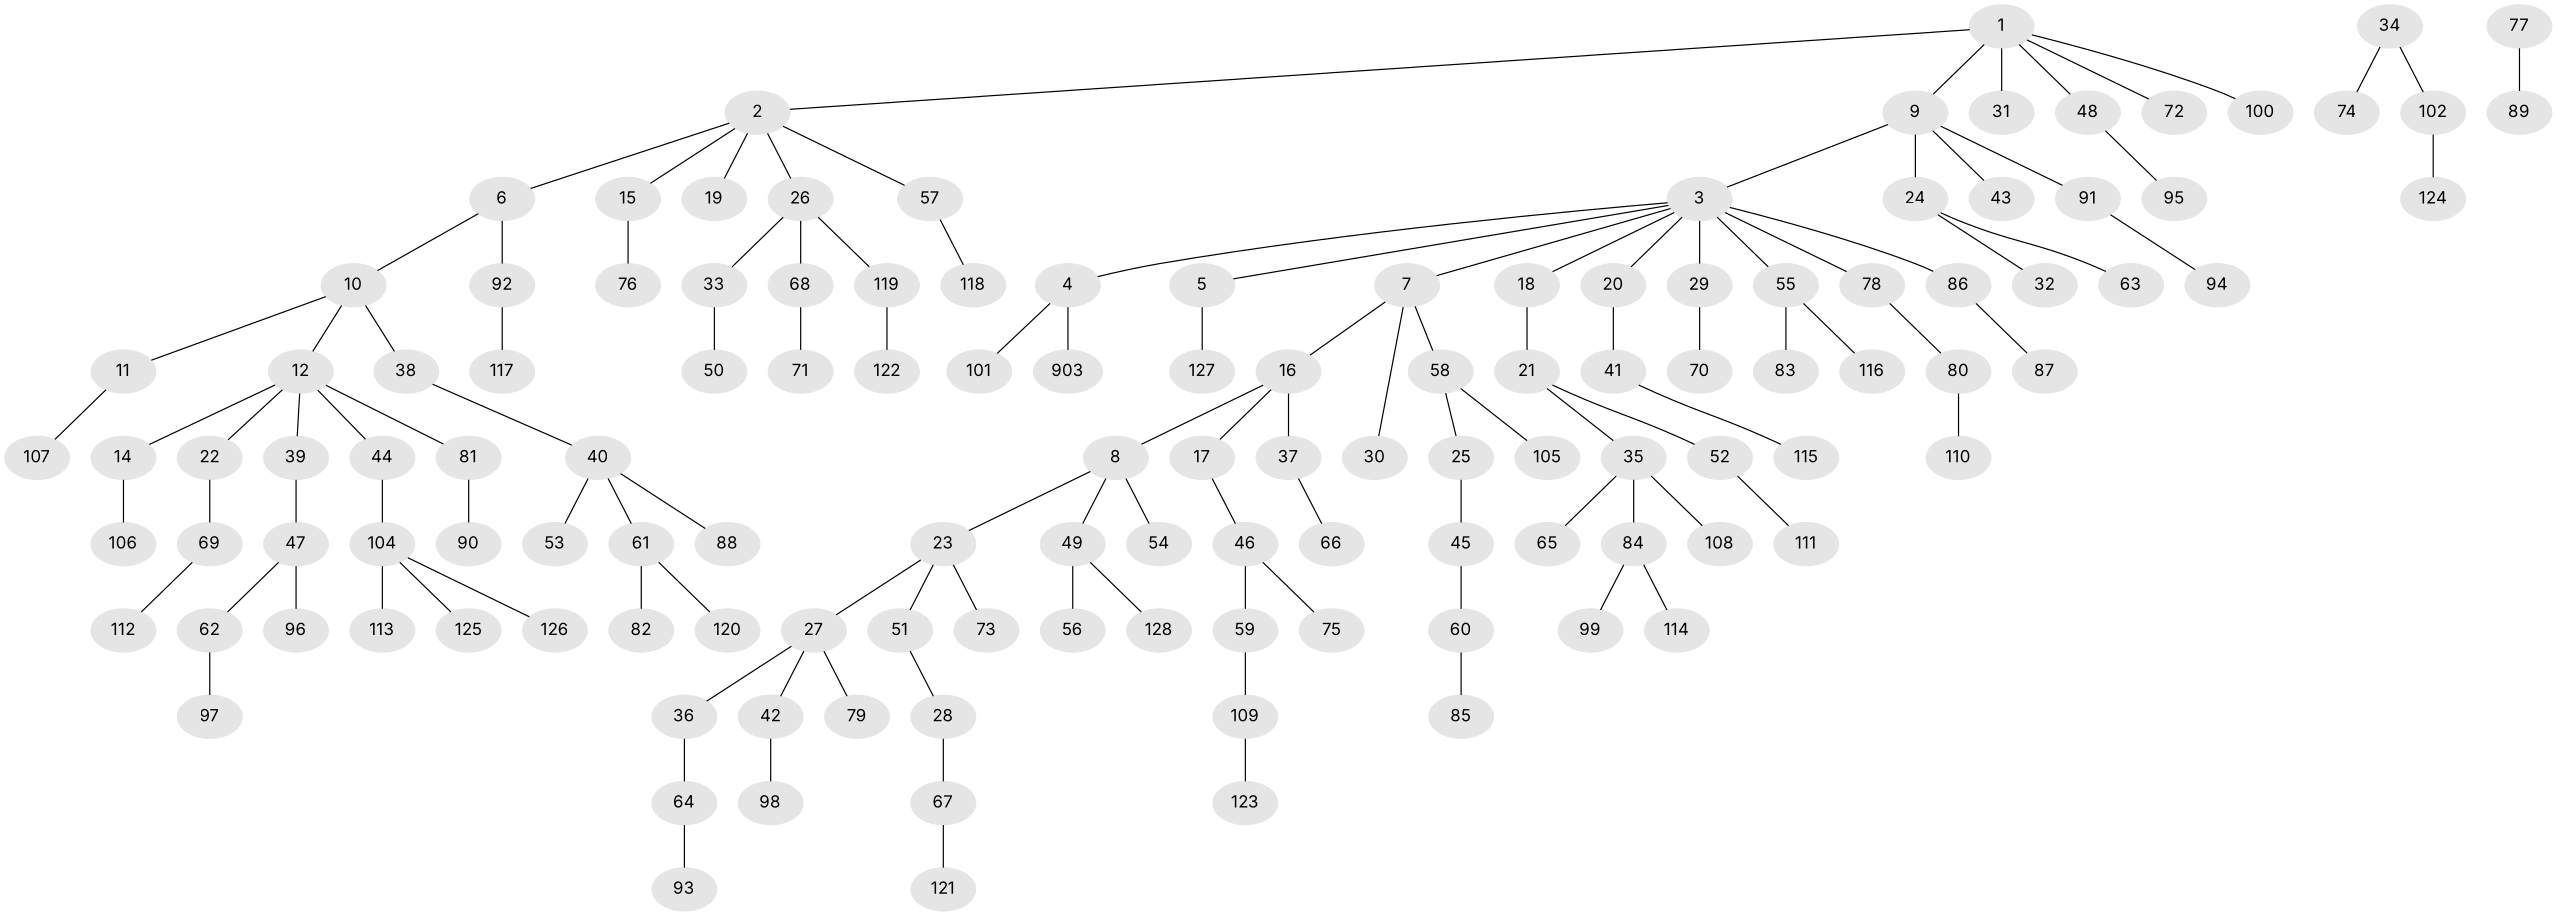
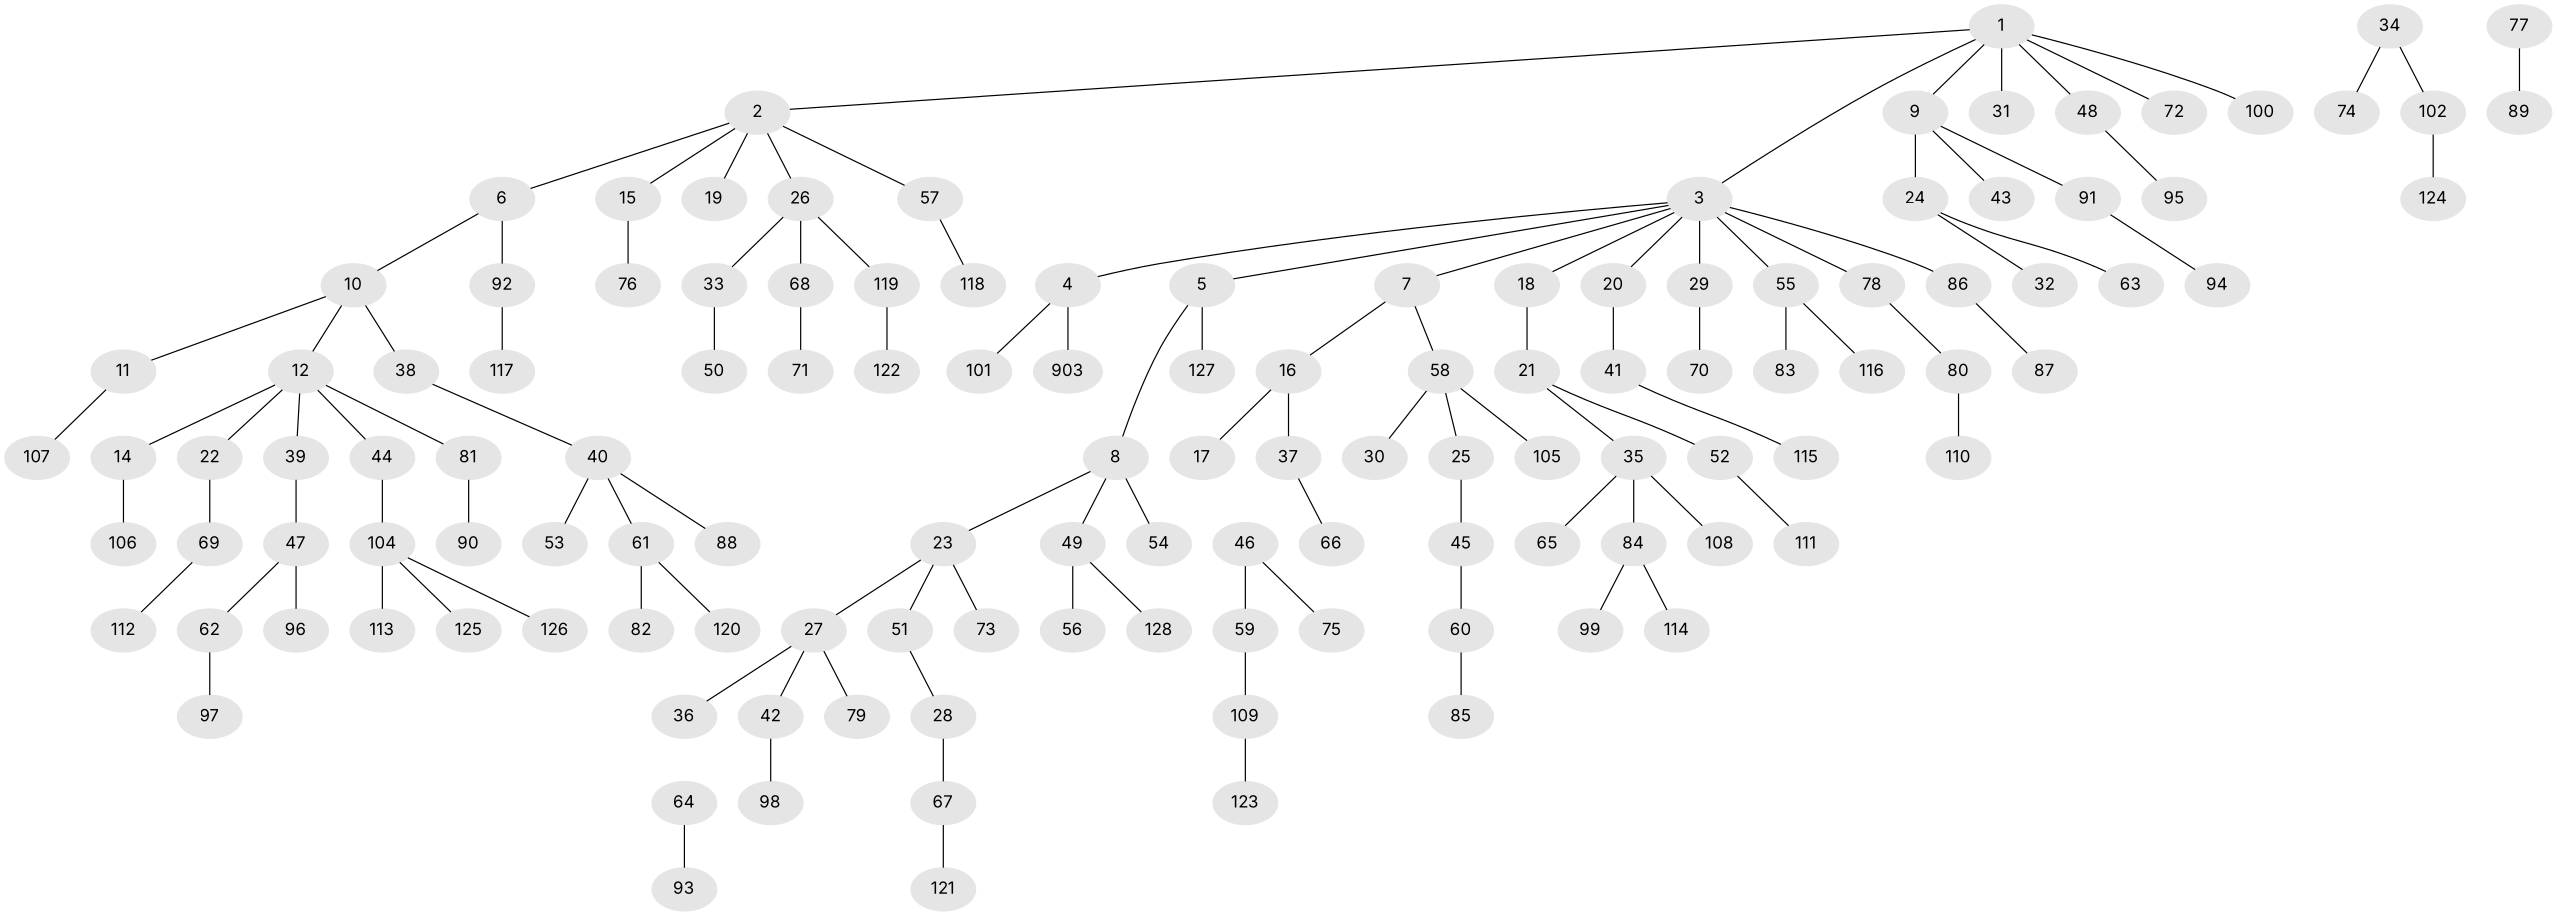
(1808, 156) -> (1846, 106)
(1391, 372) -> (1408, 415)
(1202, 415) -> (1150, 368)
(1224, 501) -> none
(684, 760) -> none
